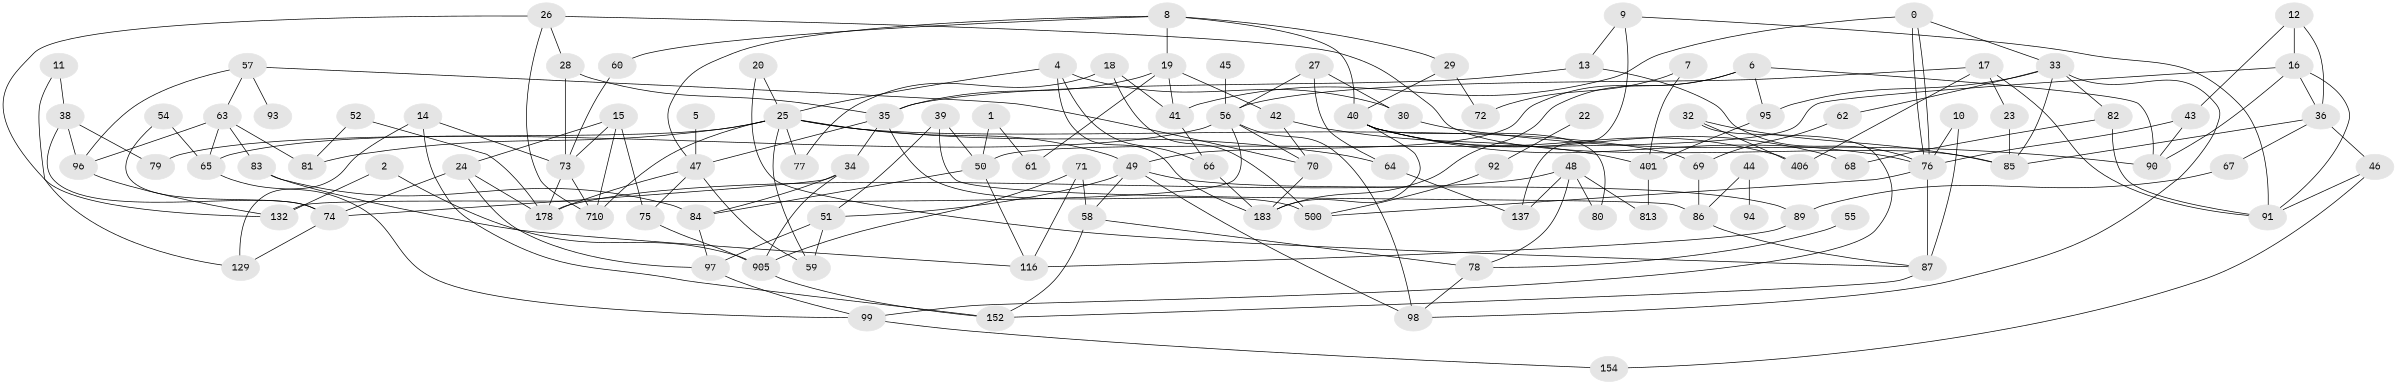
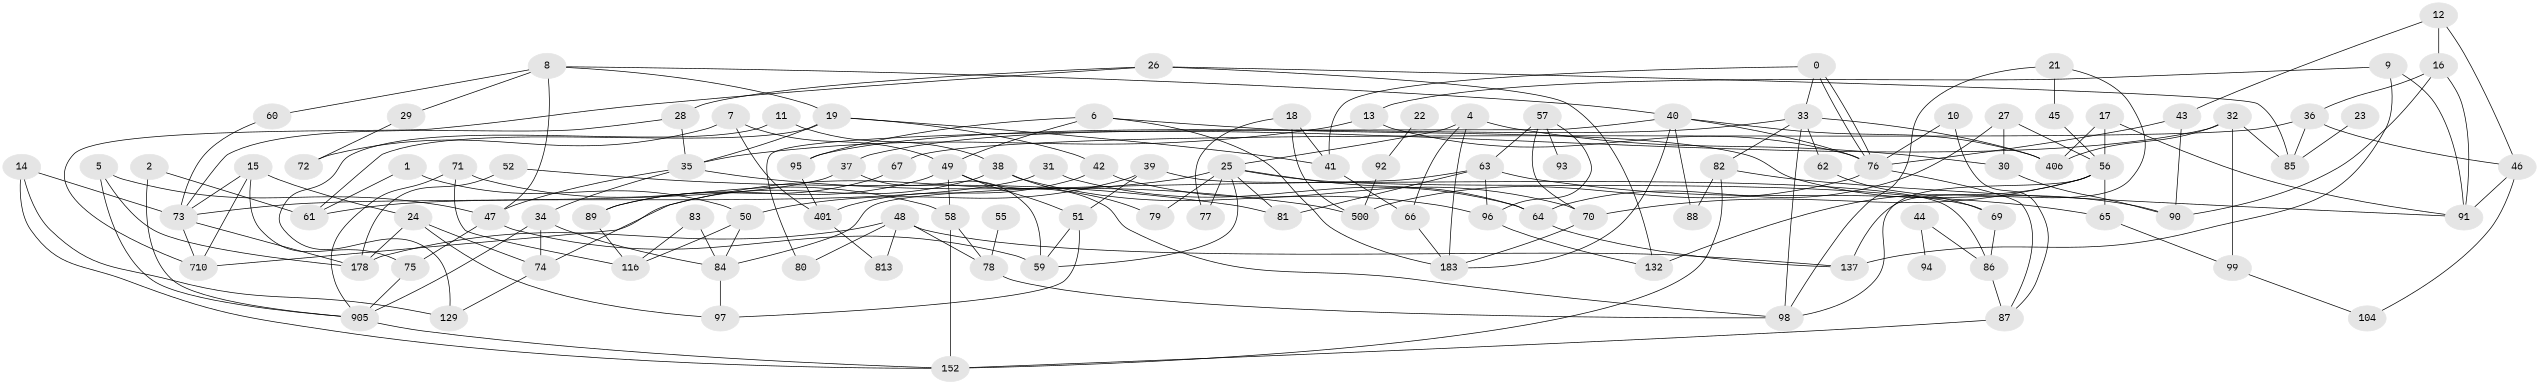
(2322, 63) -> (2483, 89)
(758, 66) -> none
none -> (2054, 66)
(1997, 91) -> none
(1393, 95) -> none
(163, 116) -> none
(2039, 119) -> (1921, 130)
(1800, 123) -> none
(960, 135) -> (810, 140)
(239, 140) -> (1188, 185)
none -> (847, 167)
none -> (1049, 167)
(1850, 167) -> (1692, 217)
(642, 182) -> (205, 246)
(343, 187) -> (229, 192)
none -> (188, 294)
(790, 298) -> none
none -> (1386, 343)
(1609, 369) -> (2367, 318)
